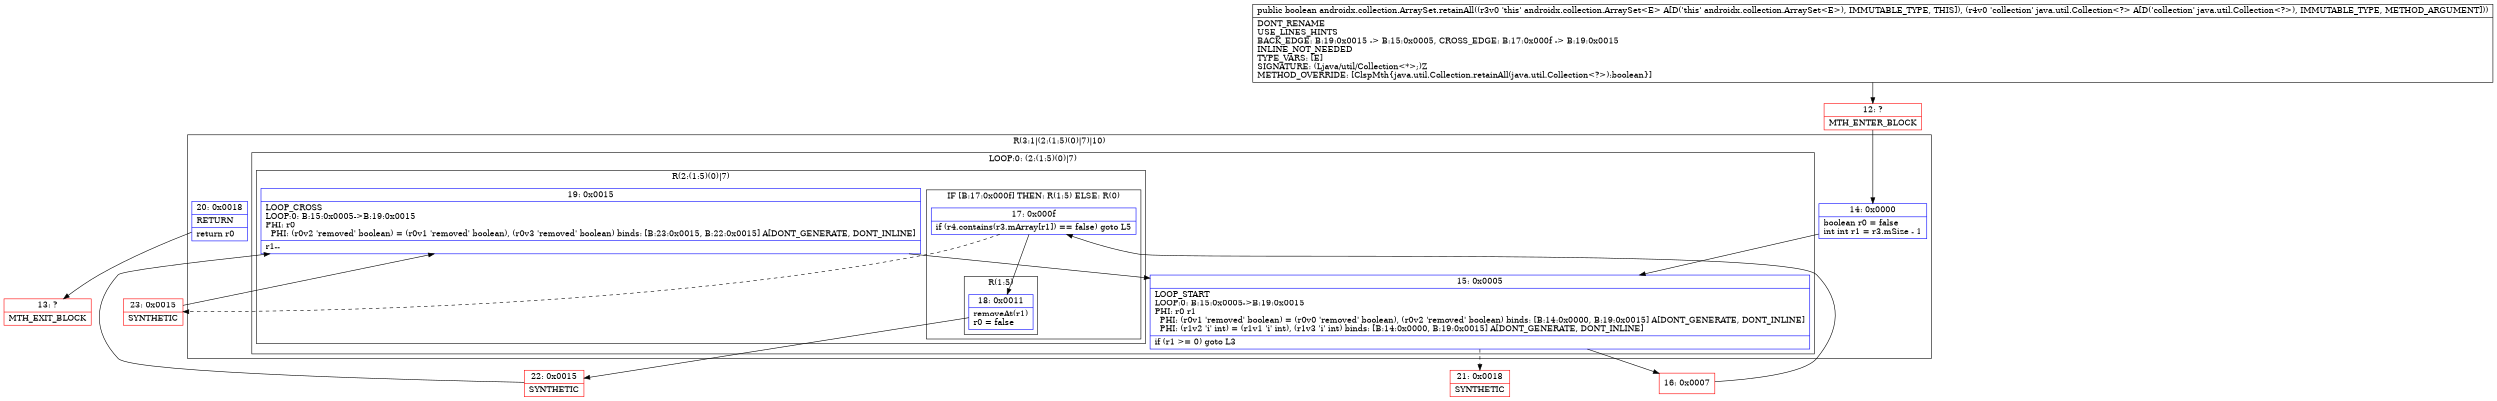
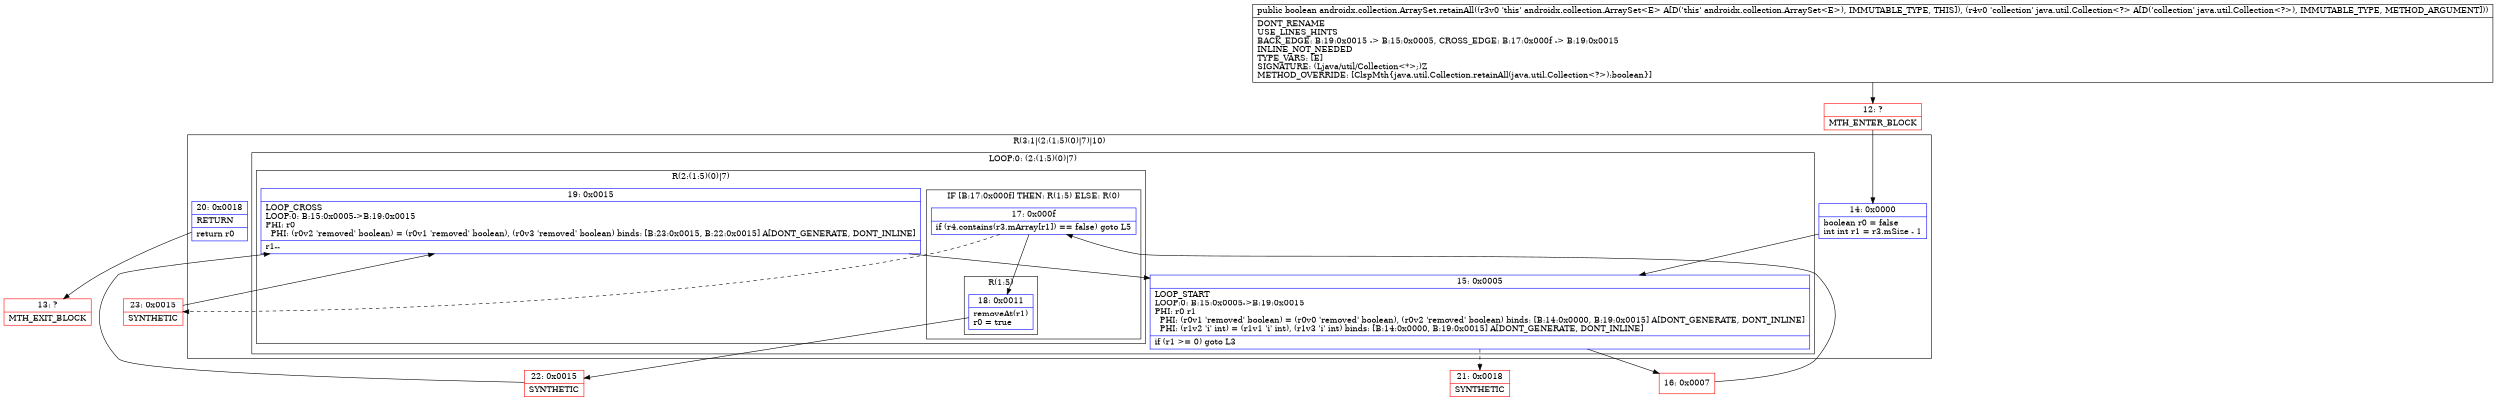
(994, 323) -> (993, 323)
